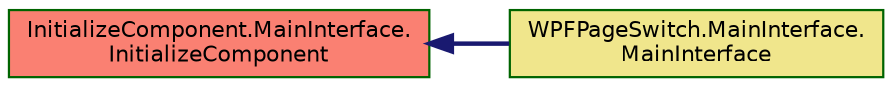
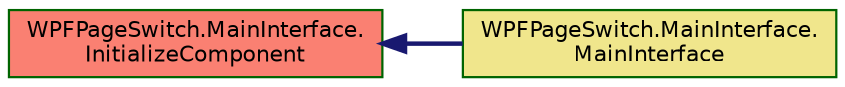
(219, 44) -> (196, 44)
